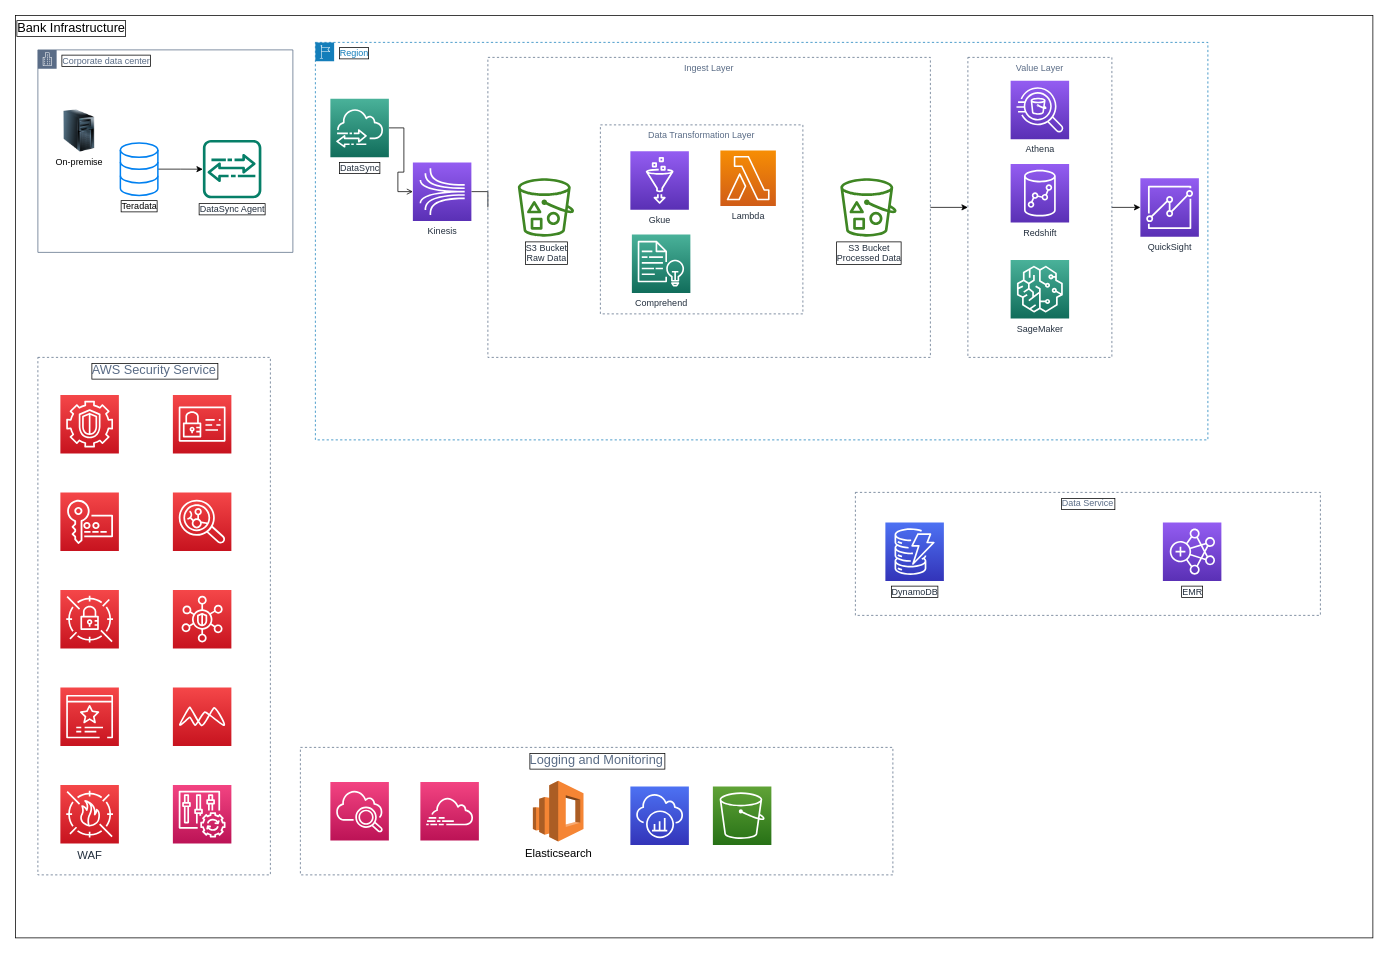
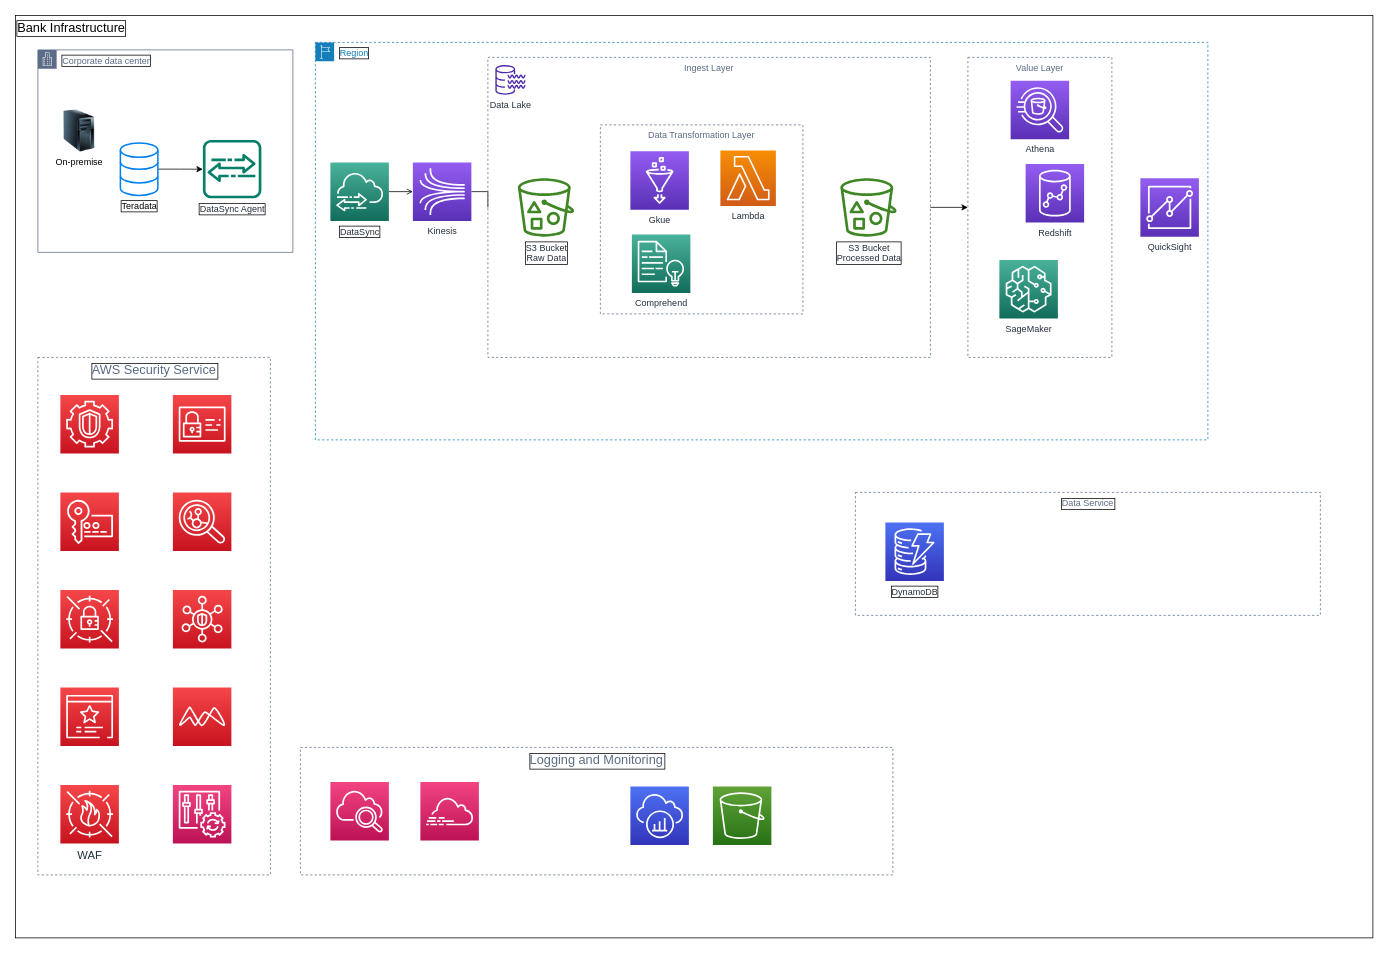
none -> (510, 80)
(360, 128) -> (360, 192)
(1040, 193) -> (1055, 193)
(1123, 207) -> none
(1040, 289) -> (1029, 289)
(1192, 552) -> none
(558, 811) -> none
